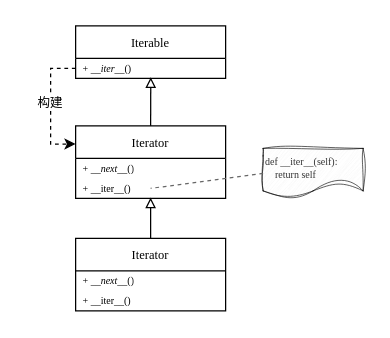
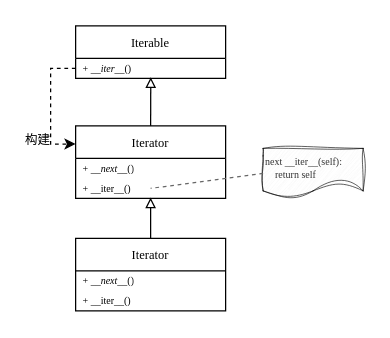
(51, 102) -> (38, 139)
(314, 169) -> (314, 175)
